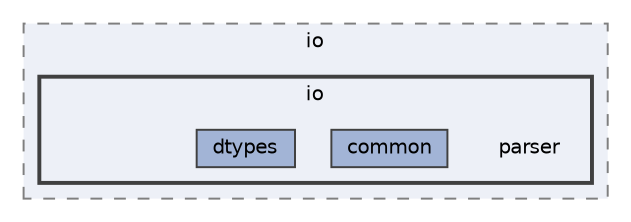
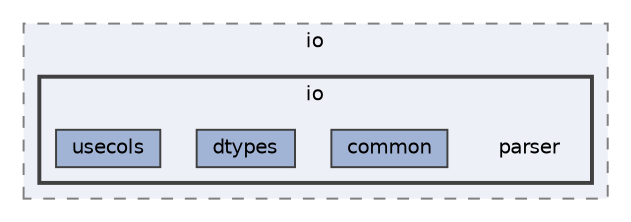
none -> (108, 148)
